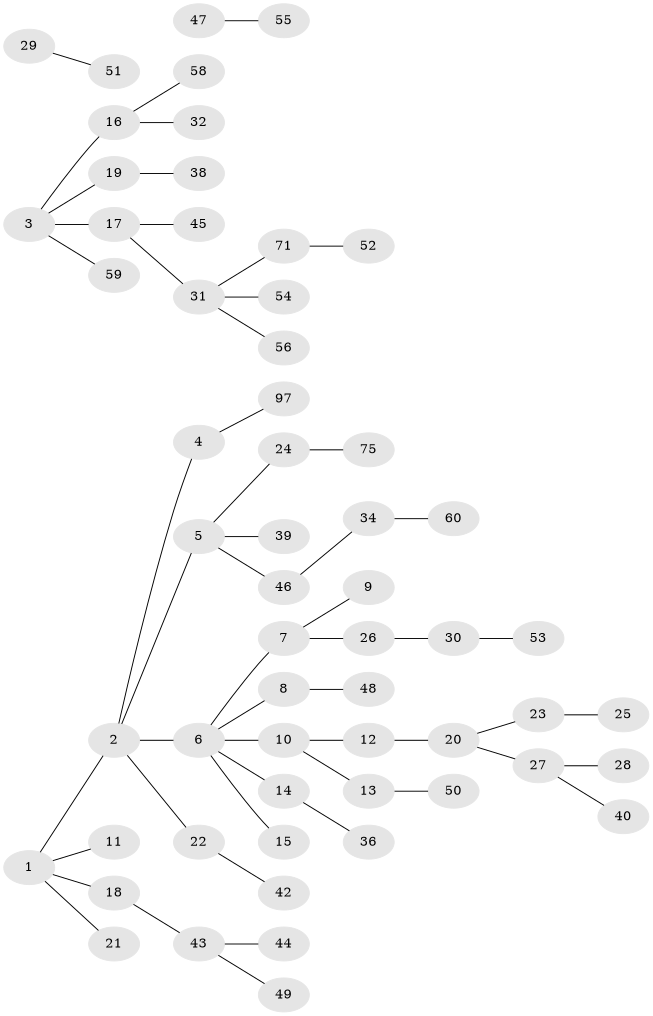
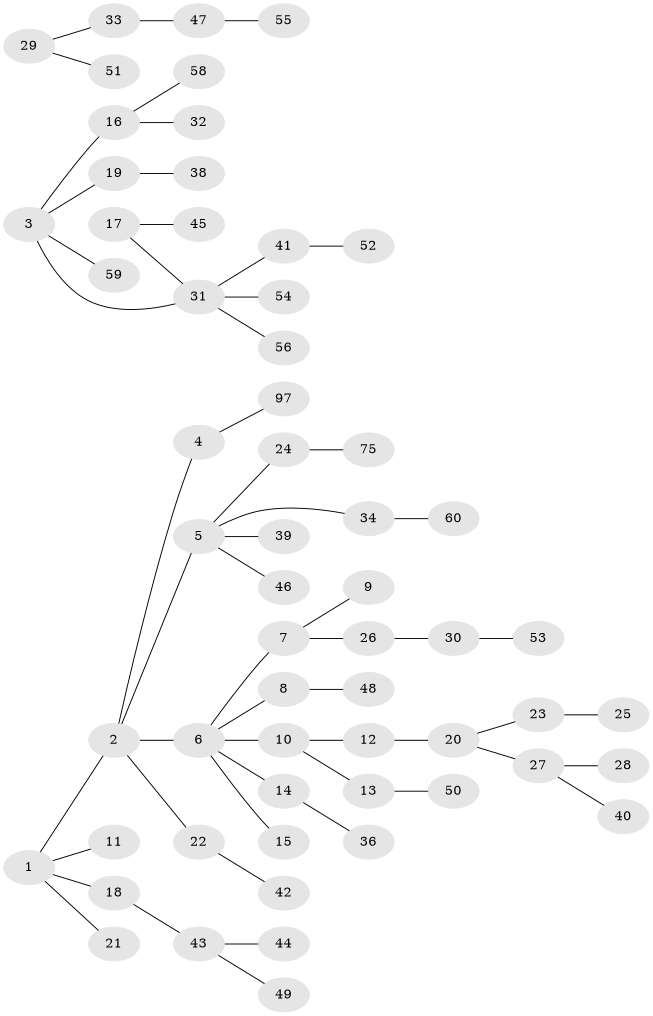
none -> (114, 21)
(72, 224) -> (92, 302)
(284, 246) -> (284, 246)
(326, 553) -> (280, 508)
